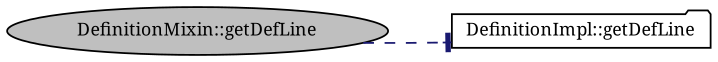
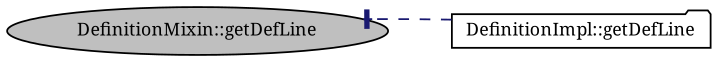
(403, 43) -> (412, 19)
